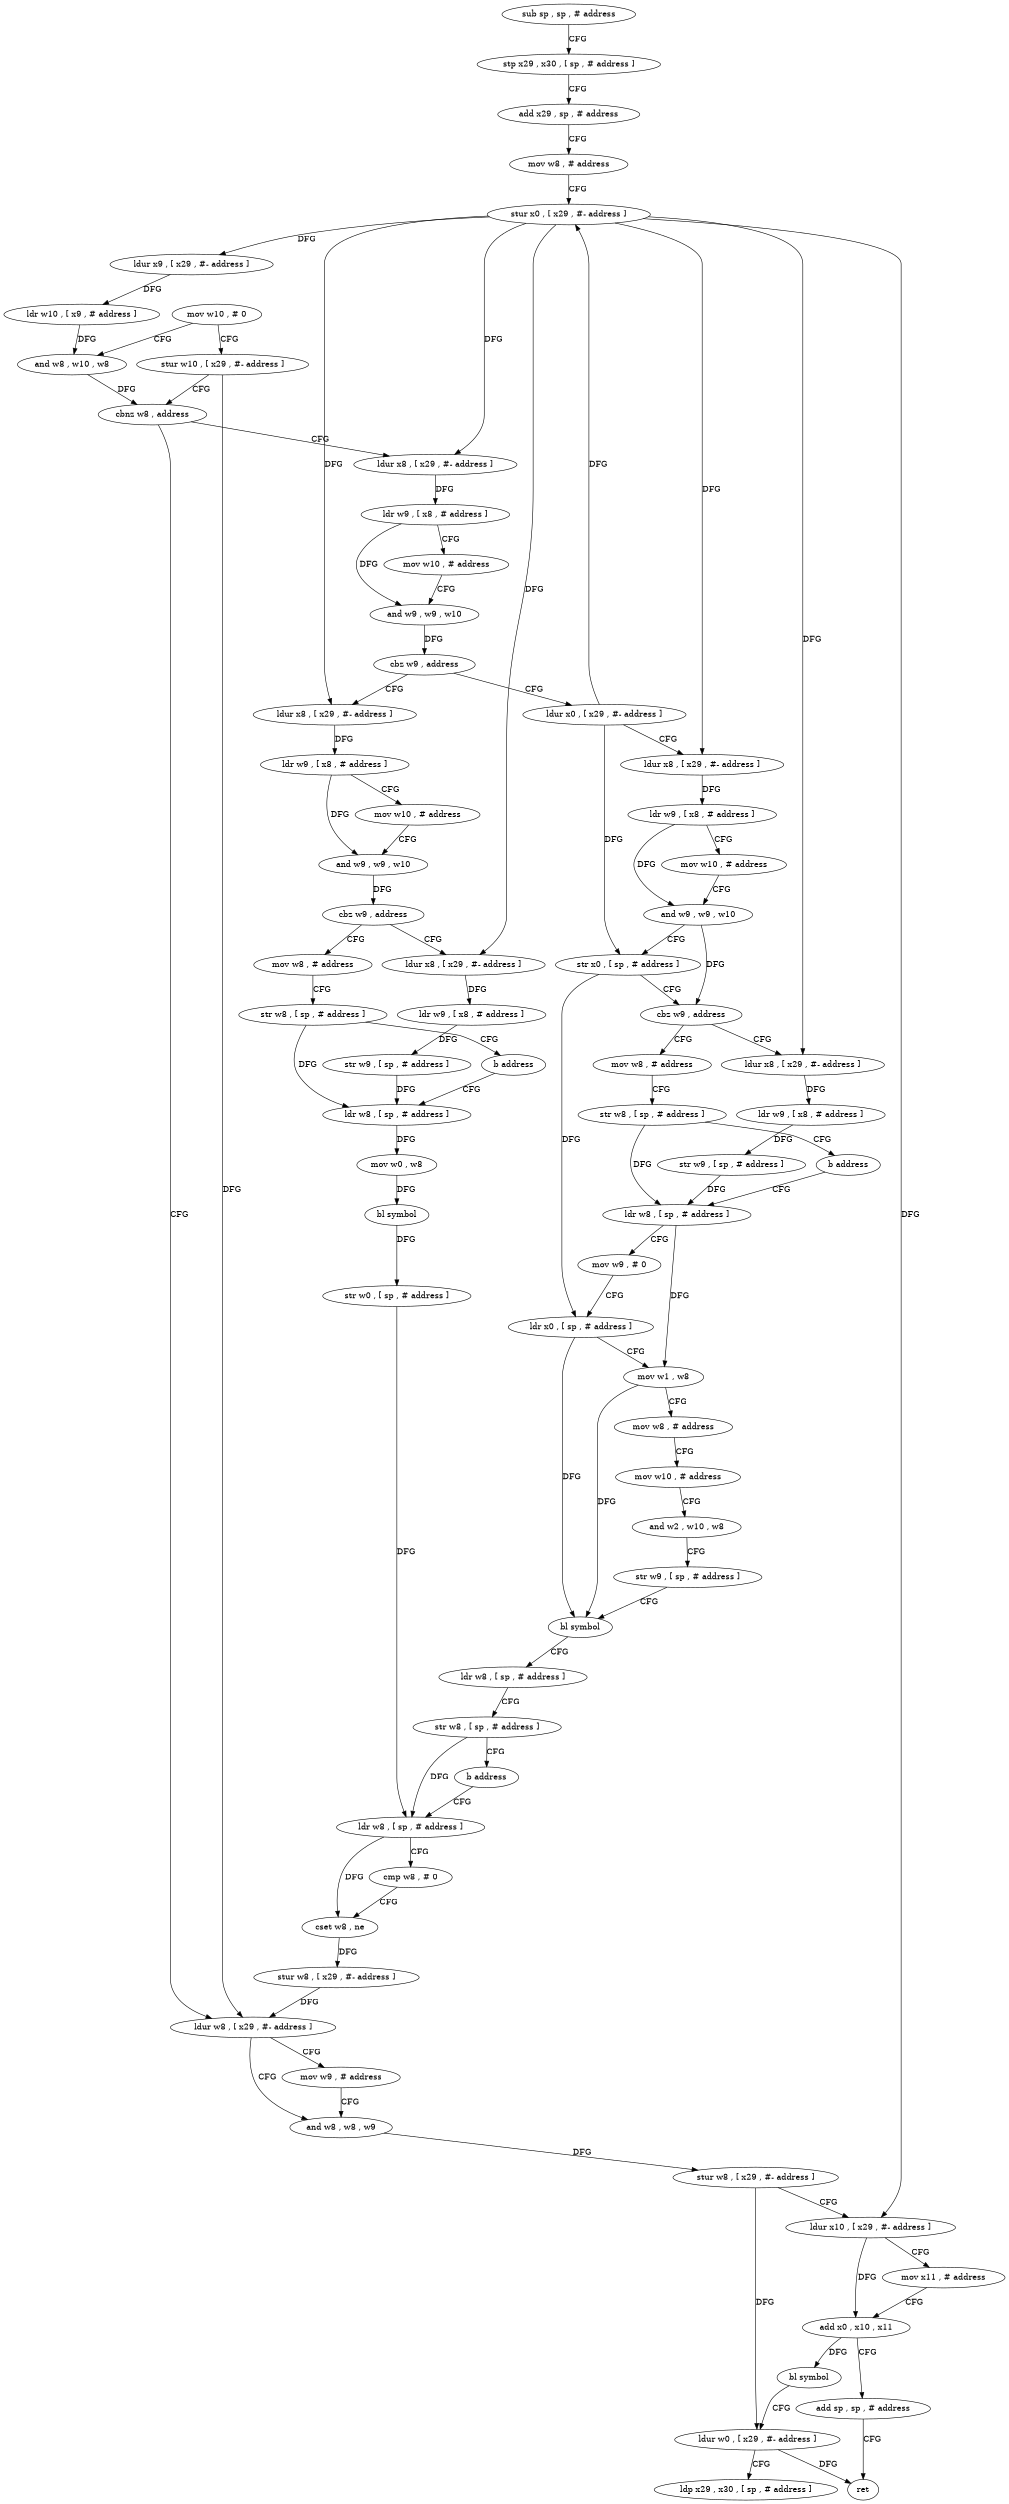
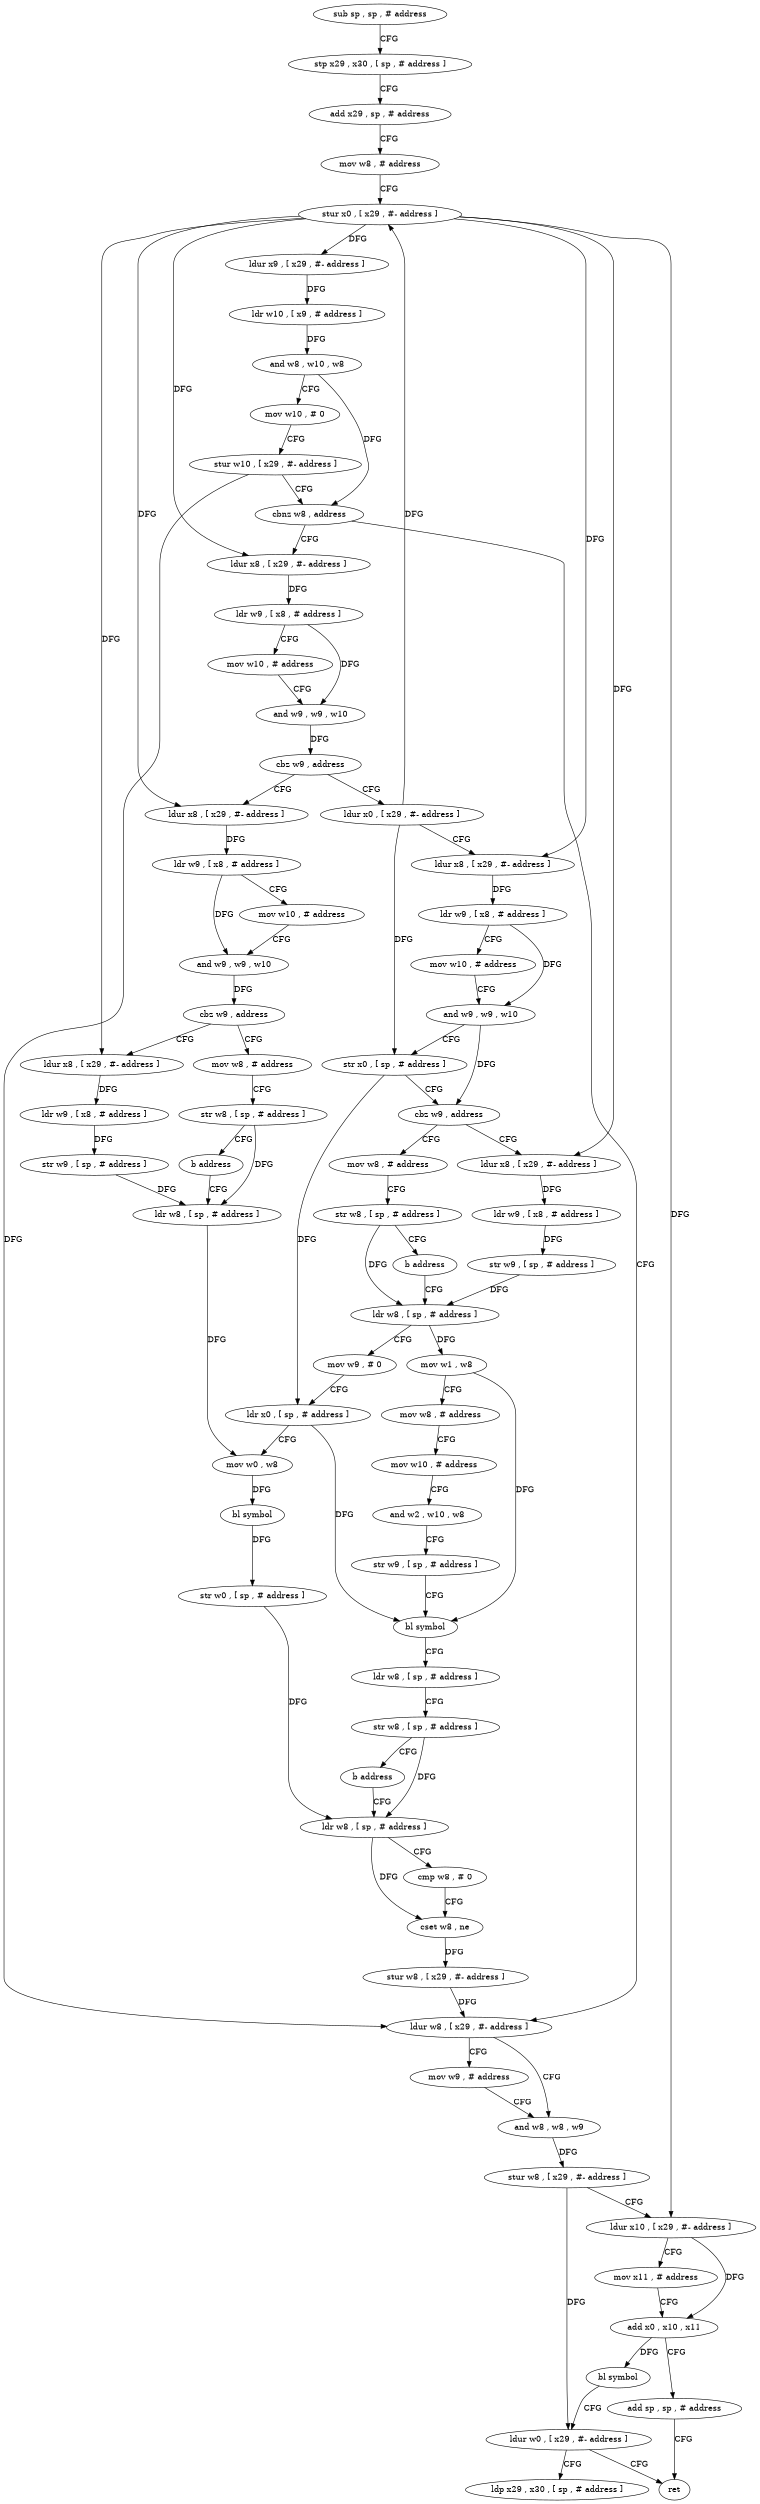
(148, 338) -> (302, 387)
(620, 1351) -> (277, 1438)
(828, 2465) -> (639, 2465)
